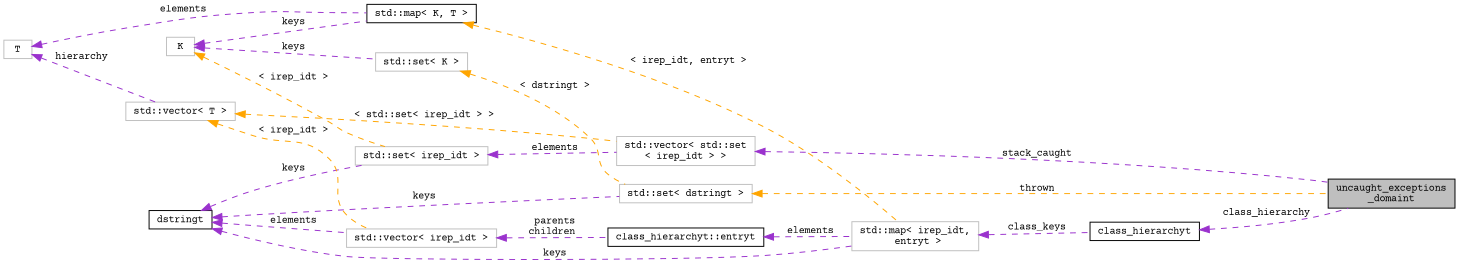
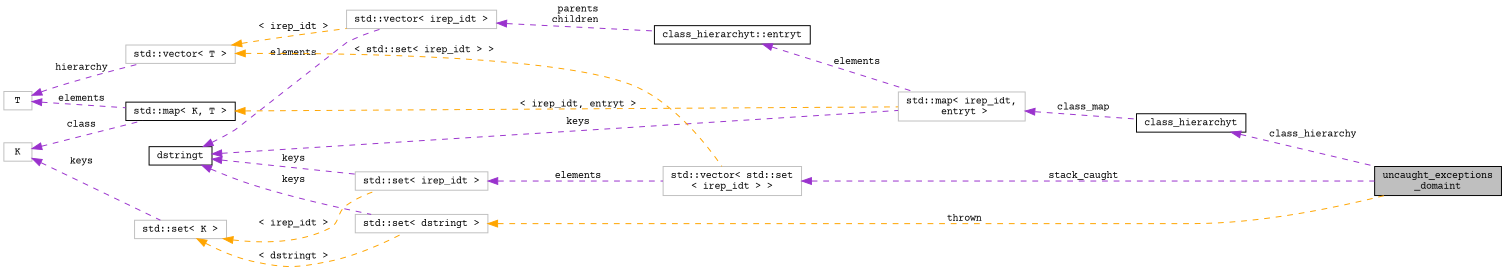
(291, 22) -> (79, 124)
(294, 103) -> (313, 235)
(1034, 227) -> (1081, 107)
